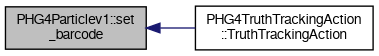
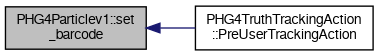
(284, 28) -> (284, 28)
